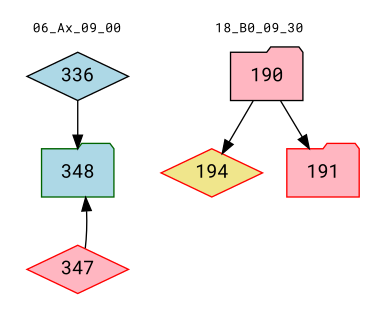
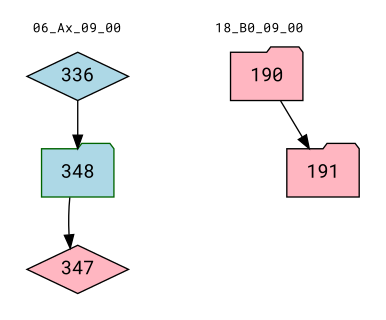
(260, 29) -> (260, 29)
(212, 173) -> none
(323, 173) -> (323, 173)
(87, 230) -> (69, 216)
(78, 269) -> (78, 269)
